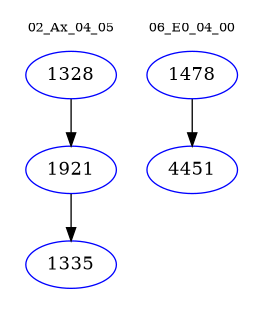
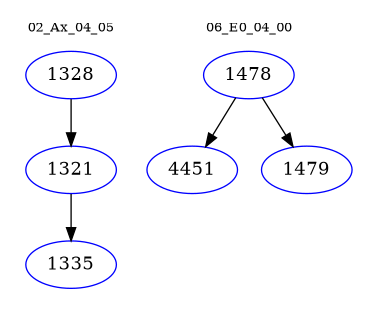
(71, 170) -> (71, 170)
none -> (307, 170)
